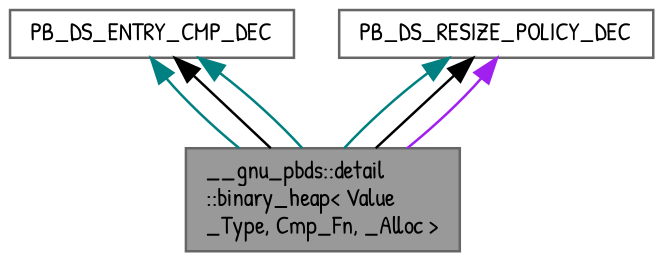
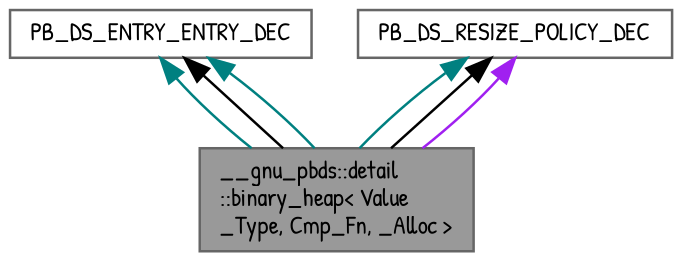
(152, 34) -> (161, 34)
